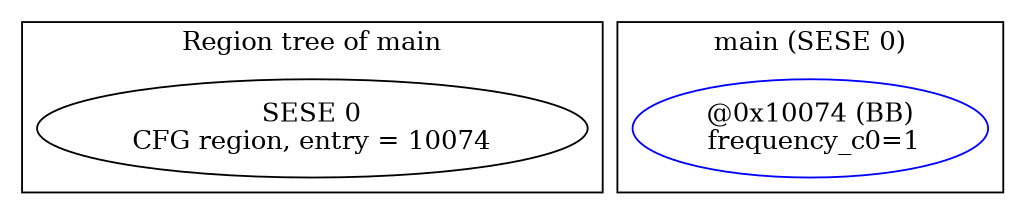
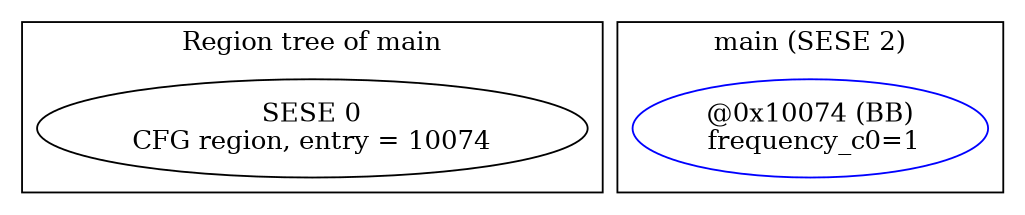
(810, 43) -> (810, 43)
